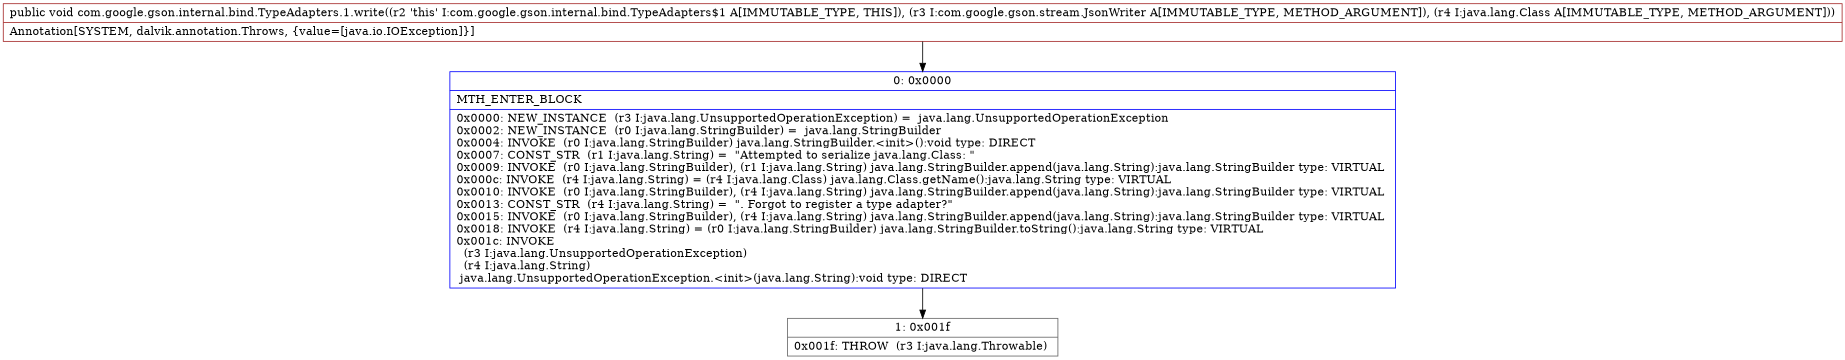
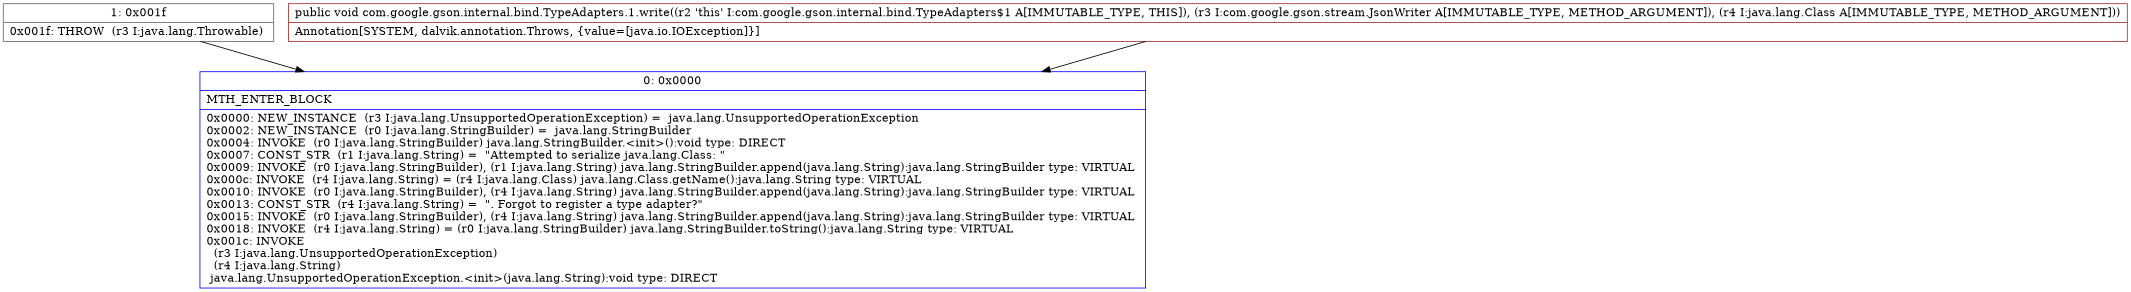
(923, 299) -> (248, 55)
